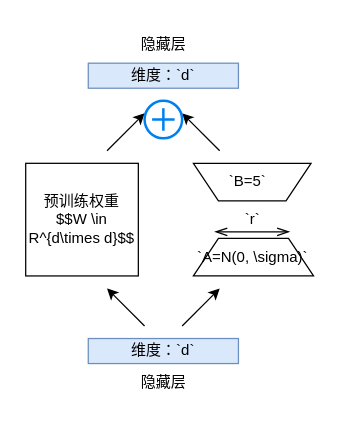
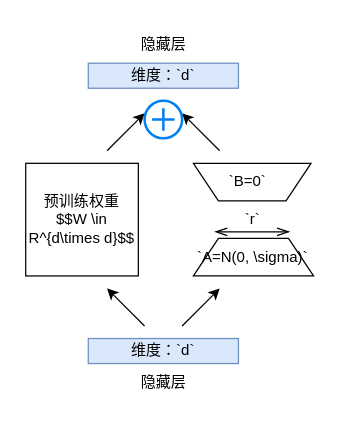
(248, 182) -> (248, 182)
